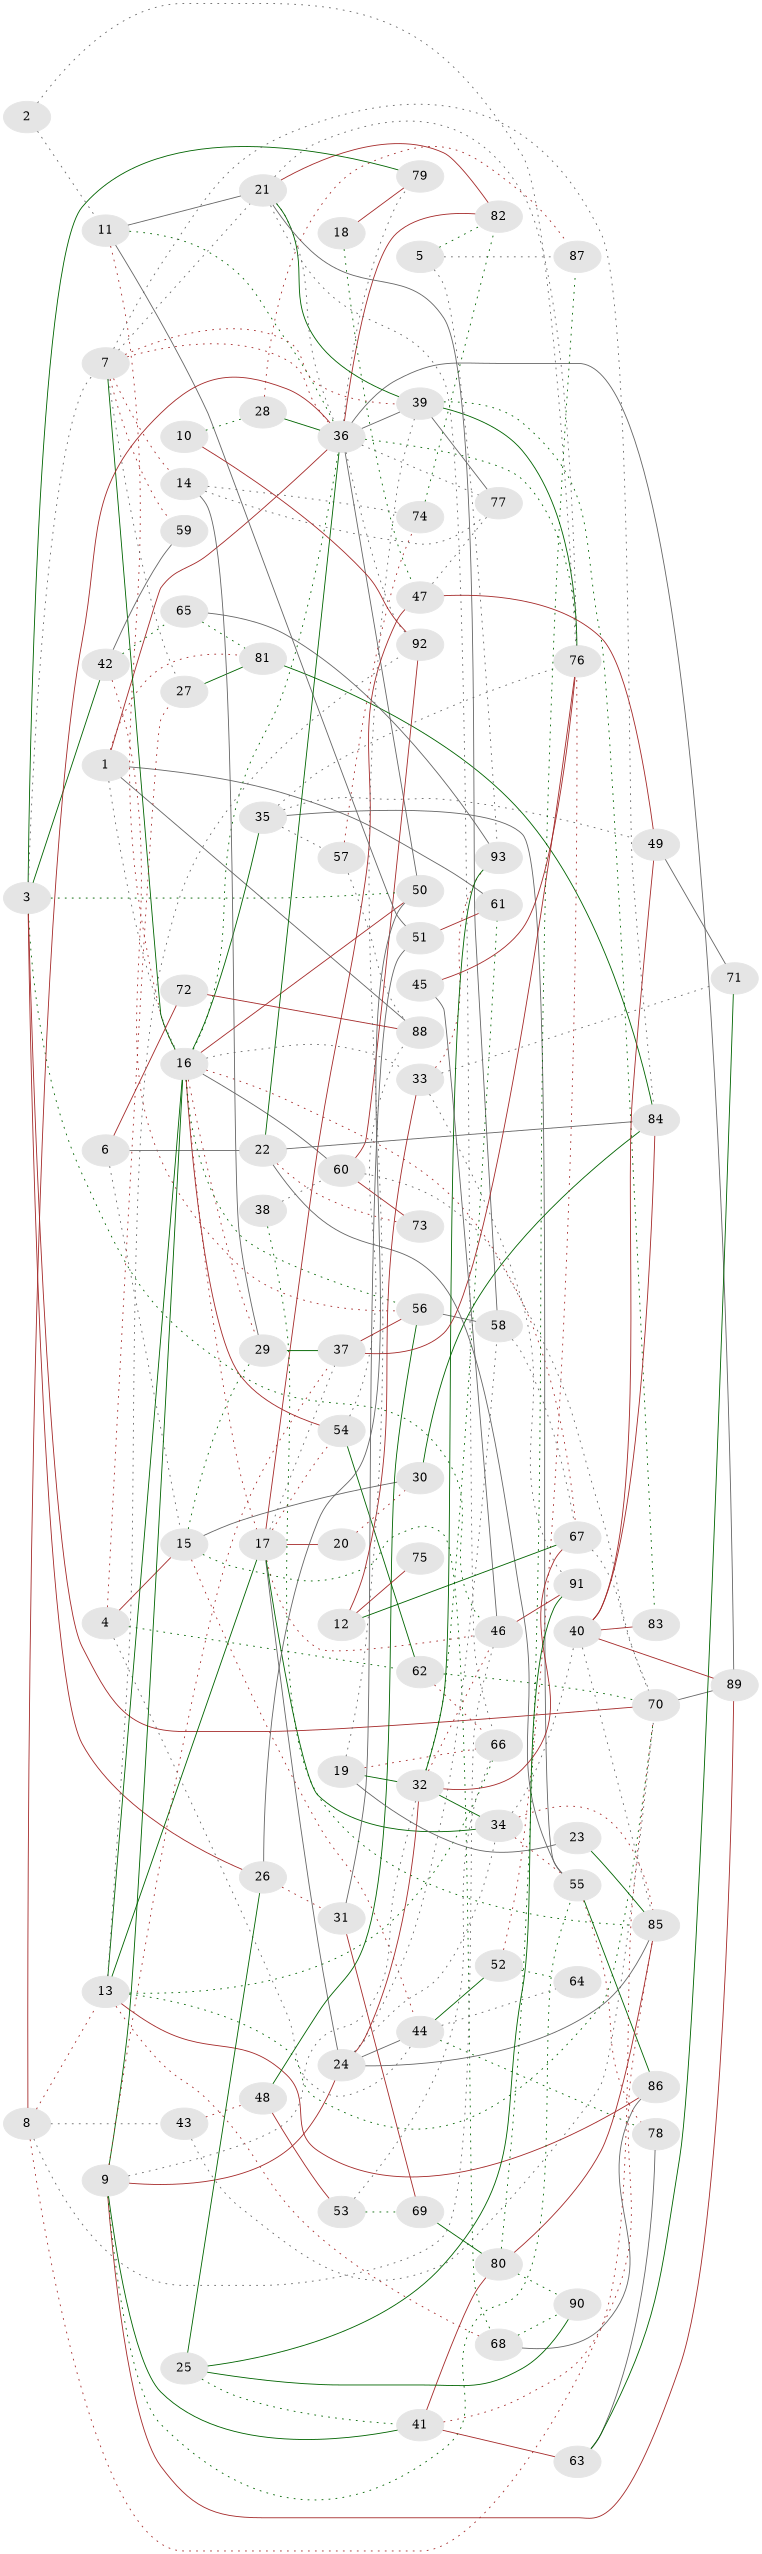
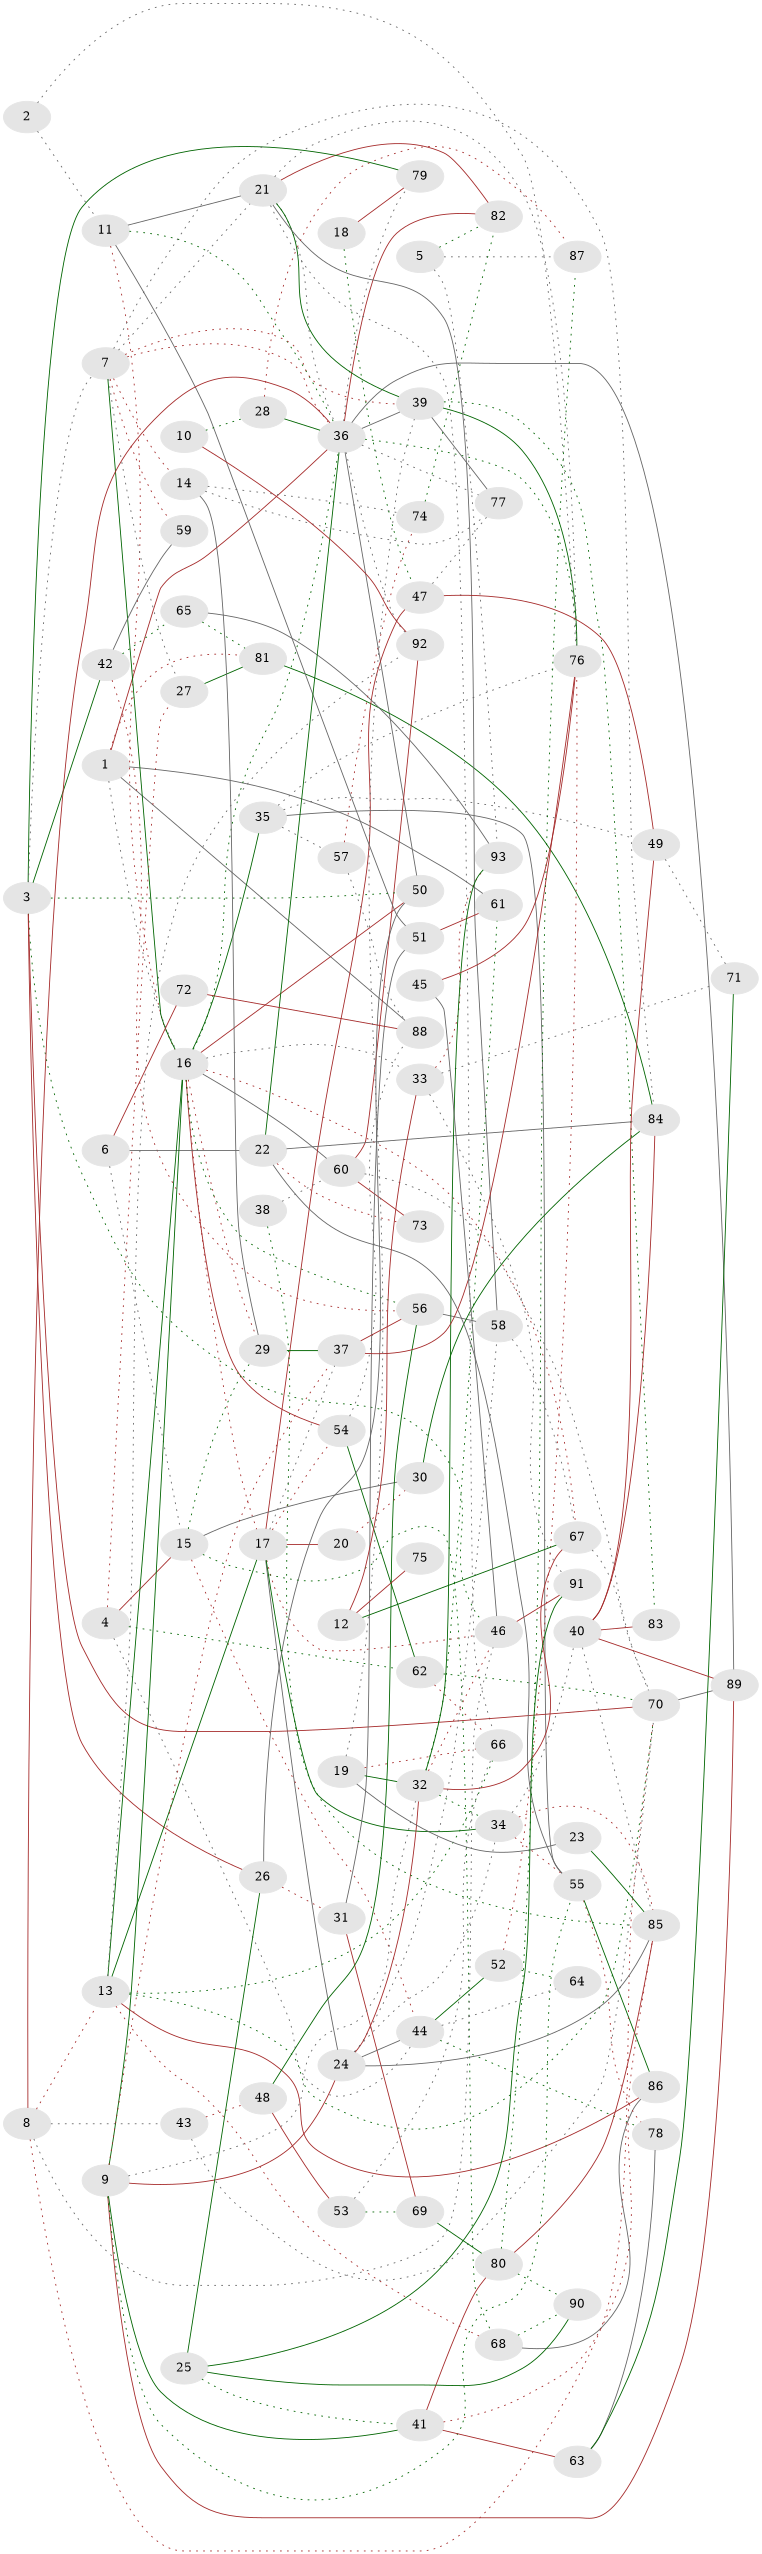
(695, 912) -> (695, 912)
(460, 1806) -> (460, 1806)
